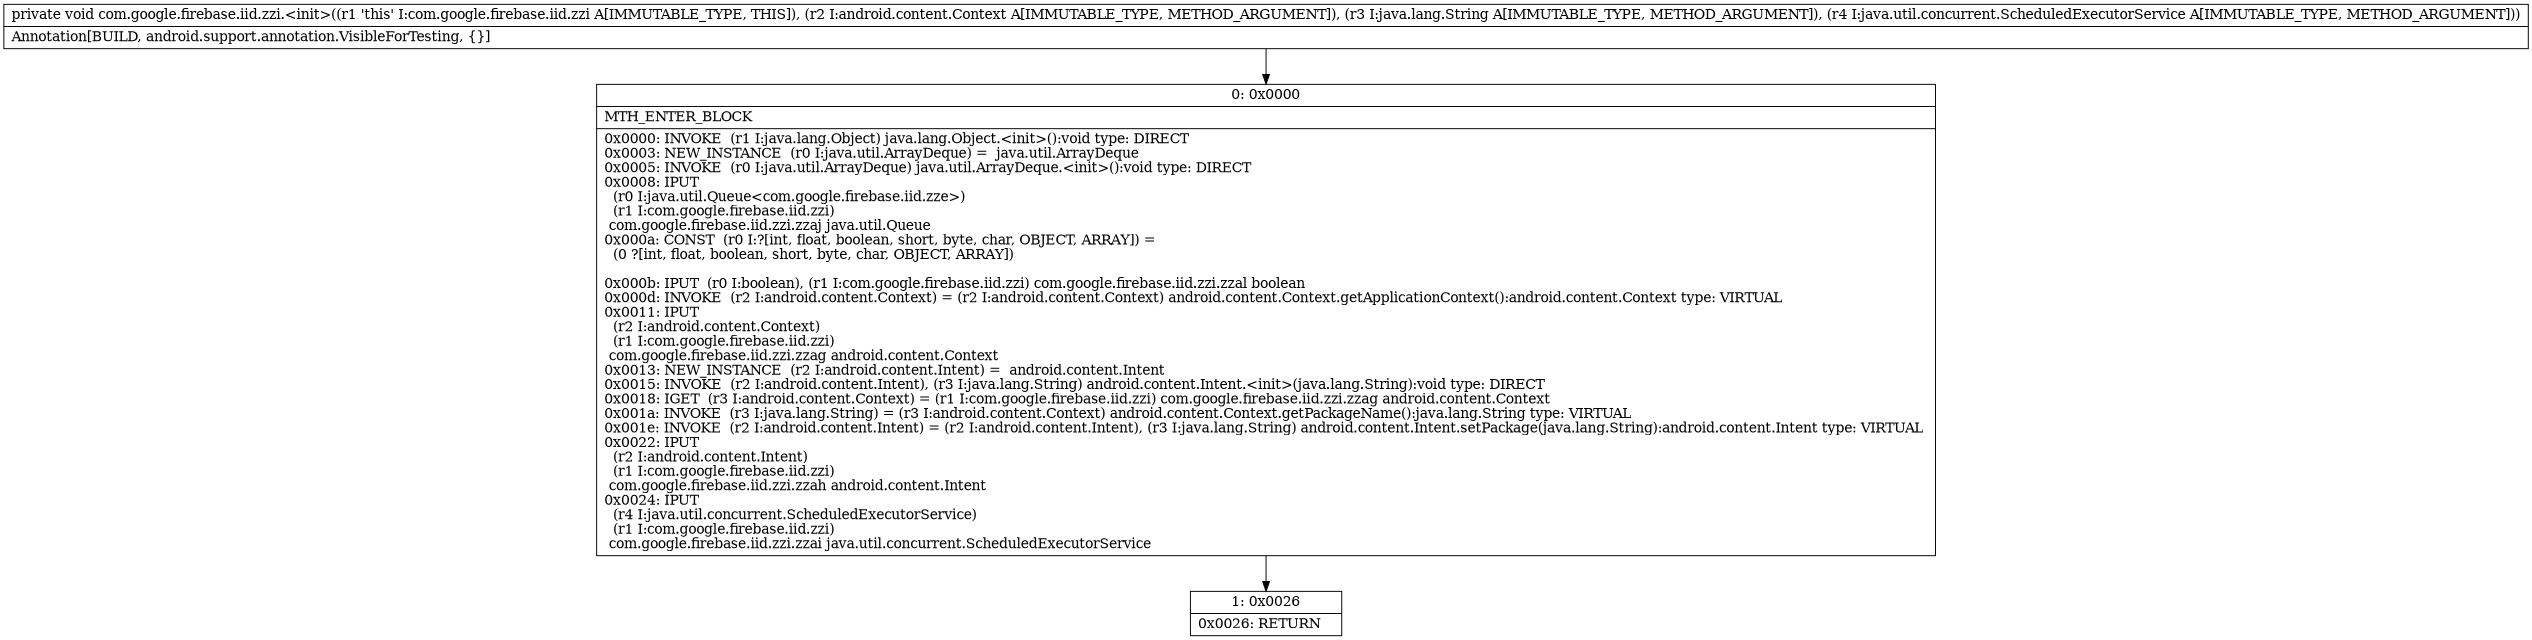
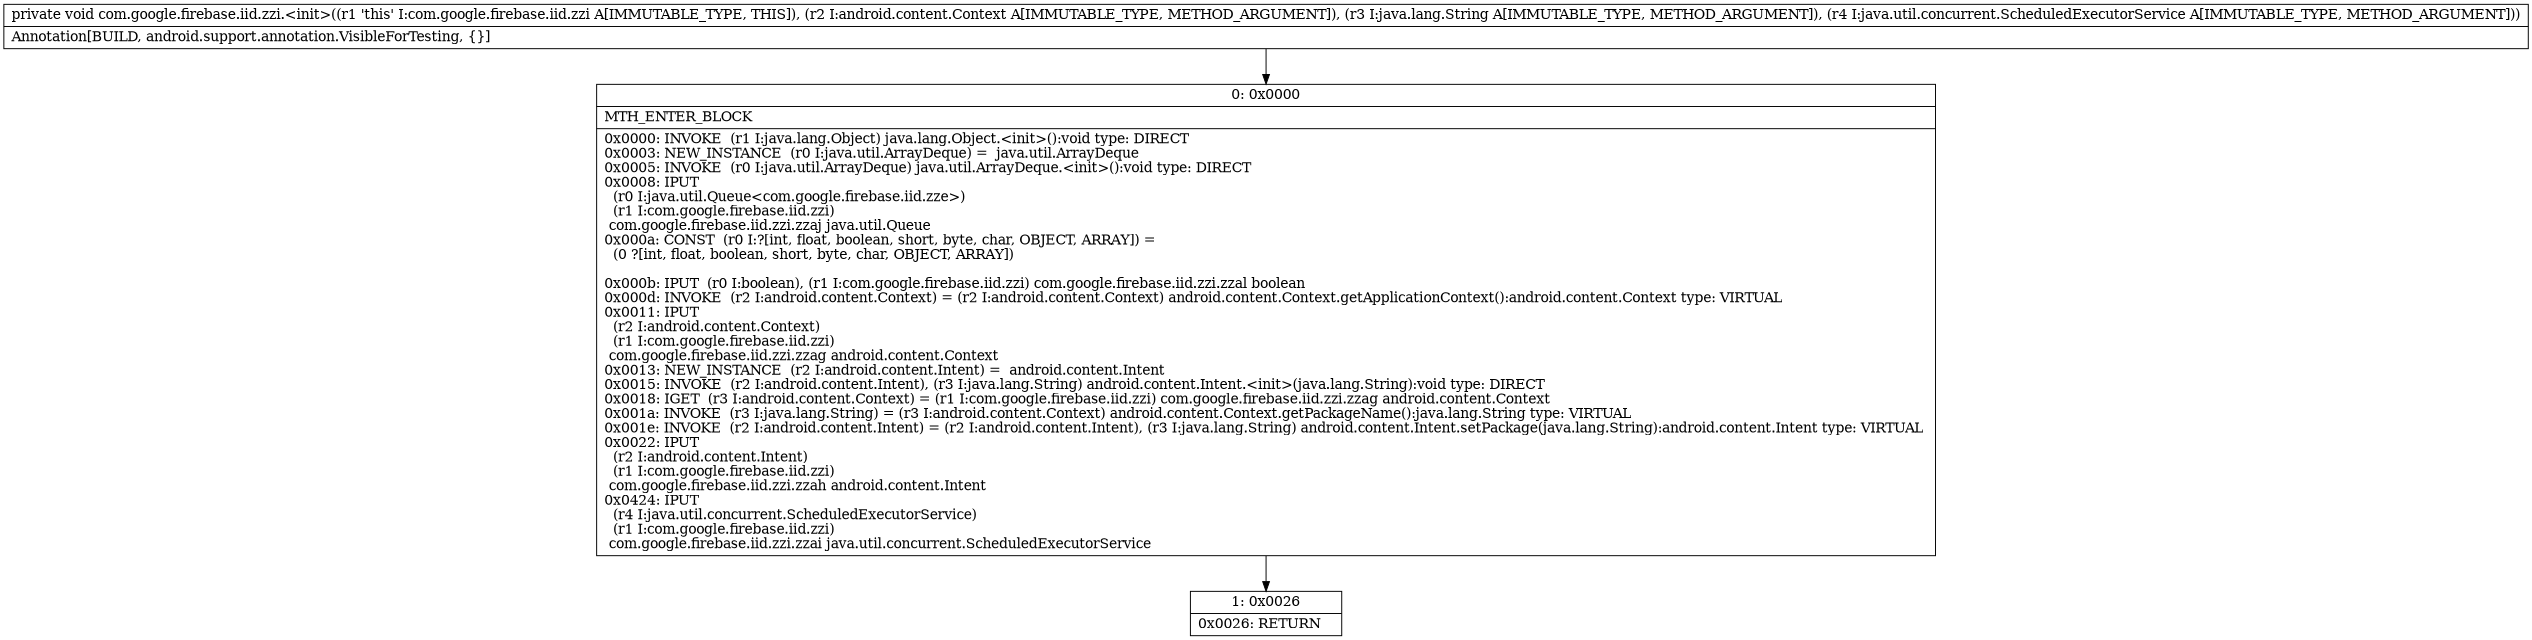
(656, 501) -> (656, 501)
